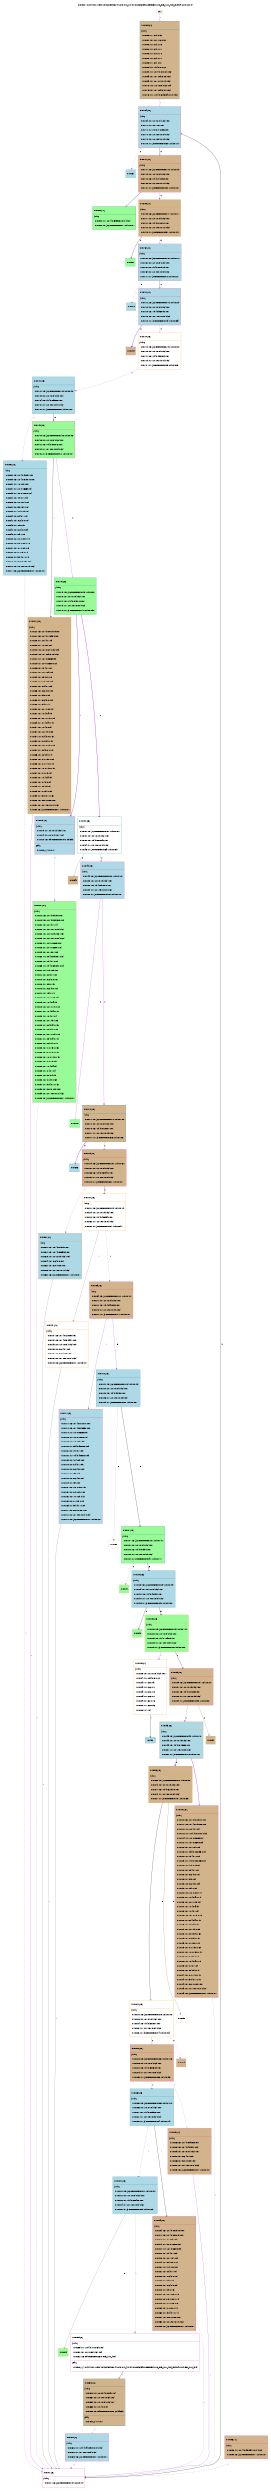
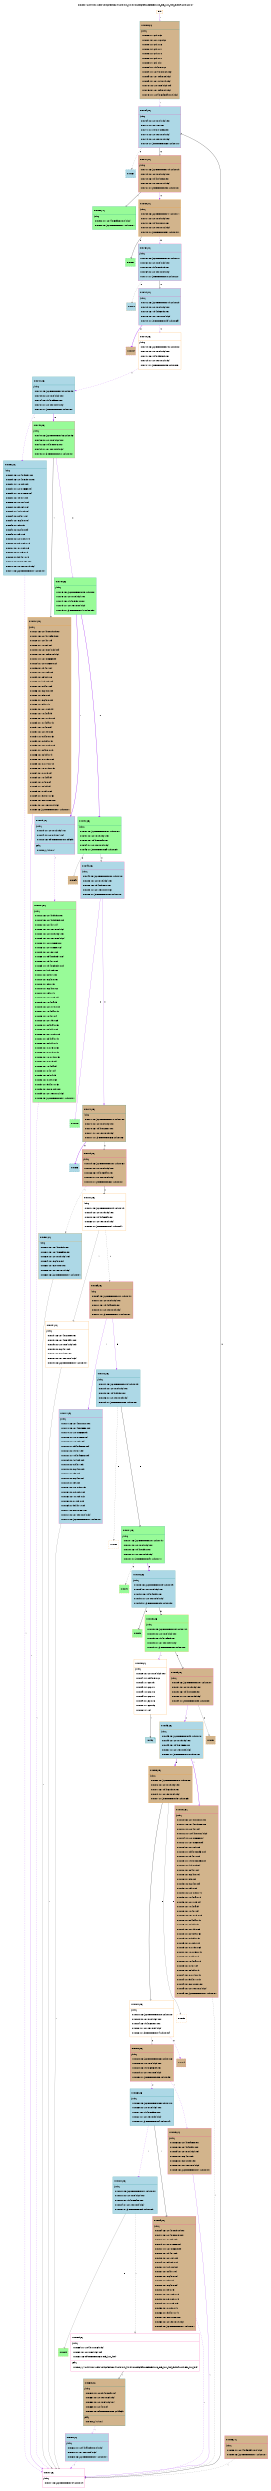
(160, 12) -> (160, 12)
(99, 835) -> (99, 835)
